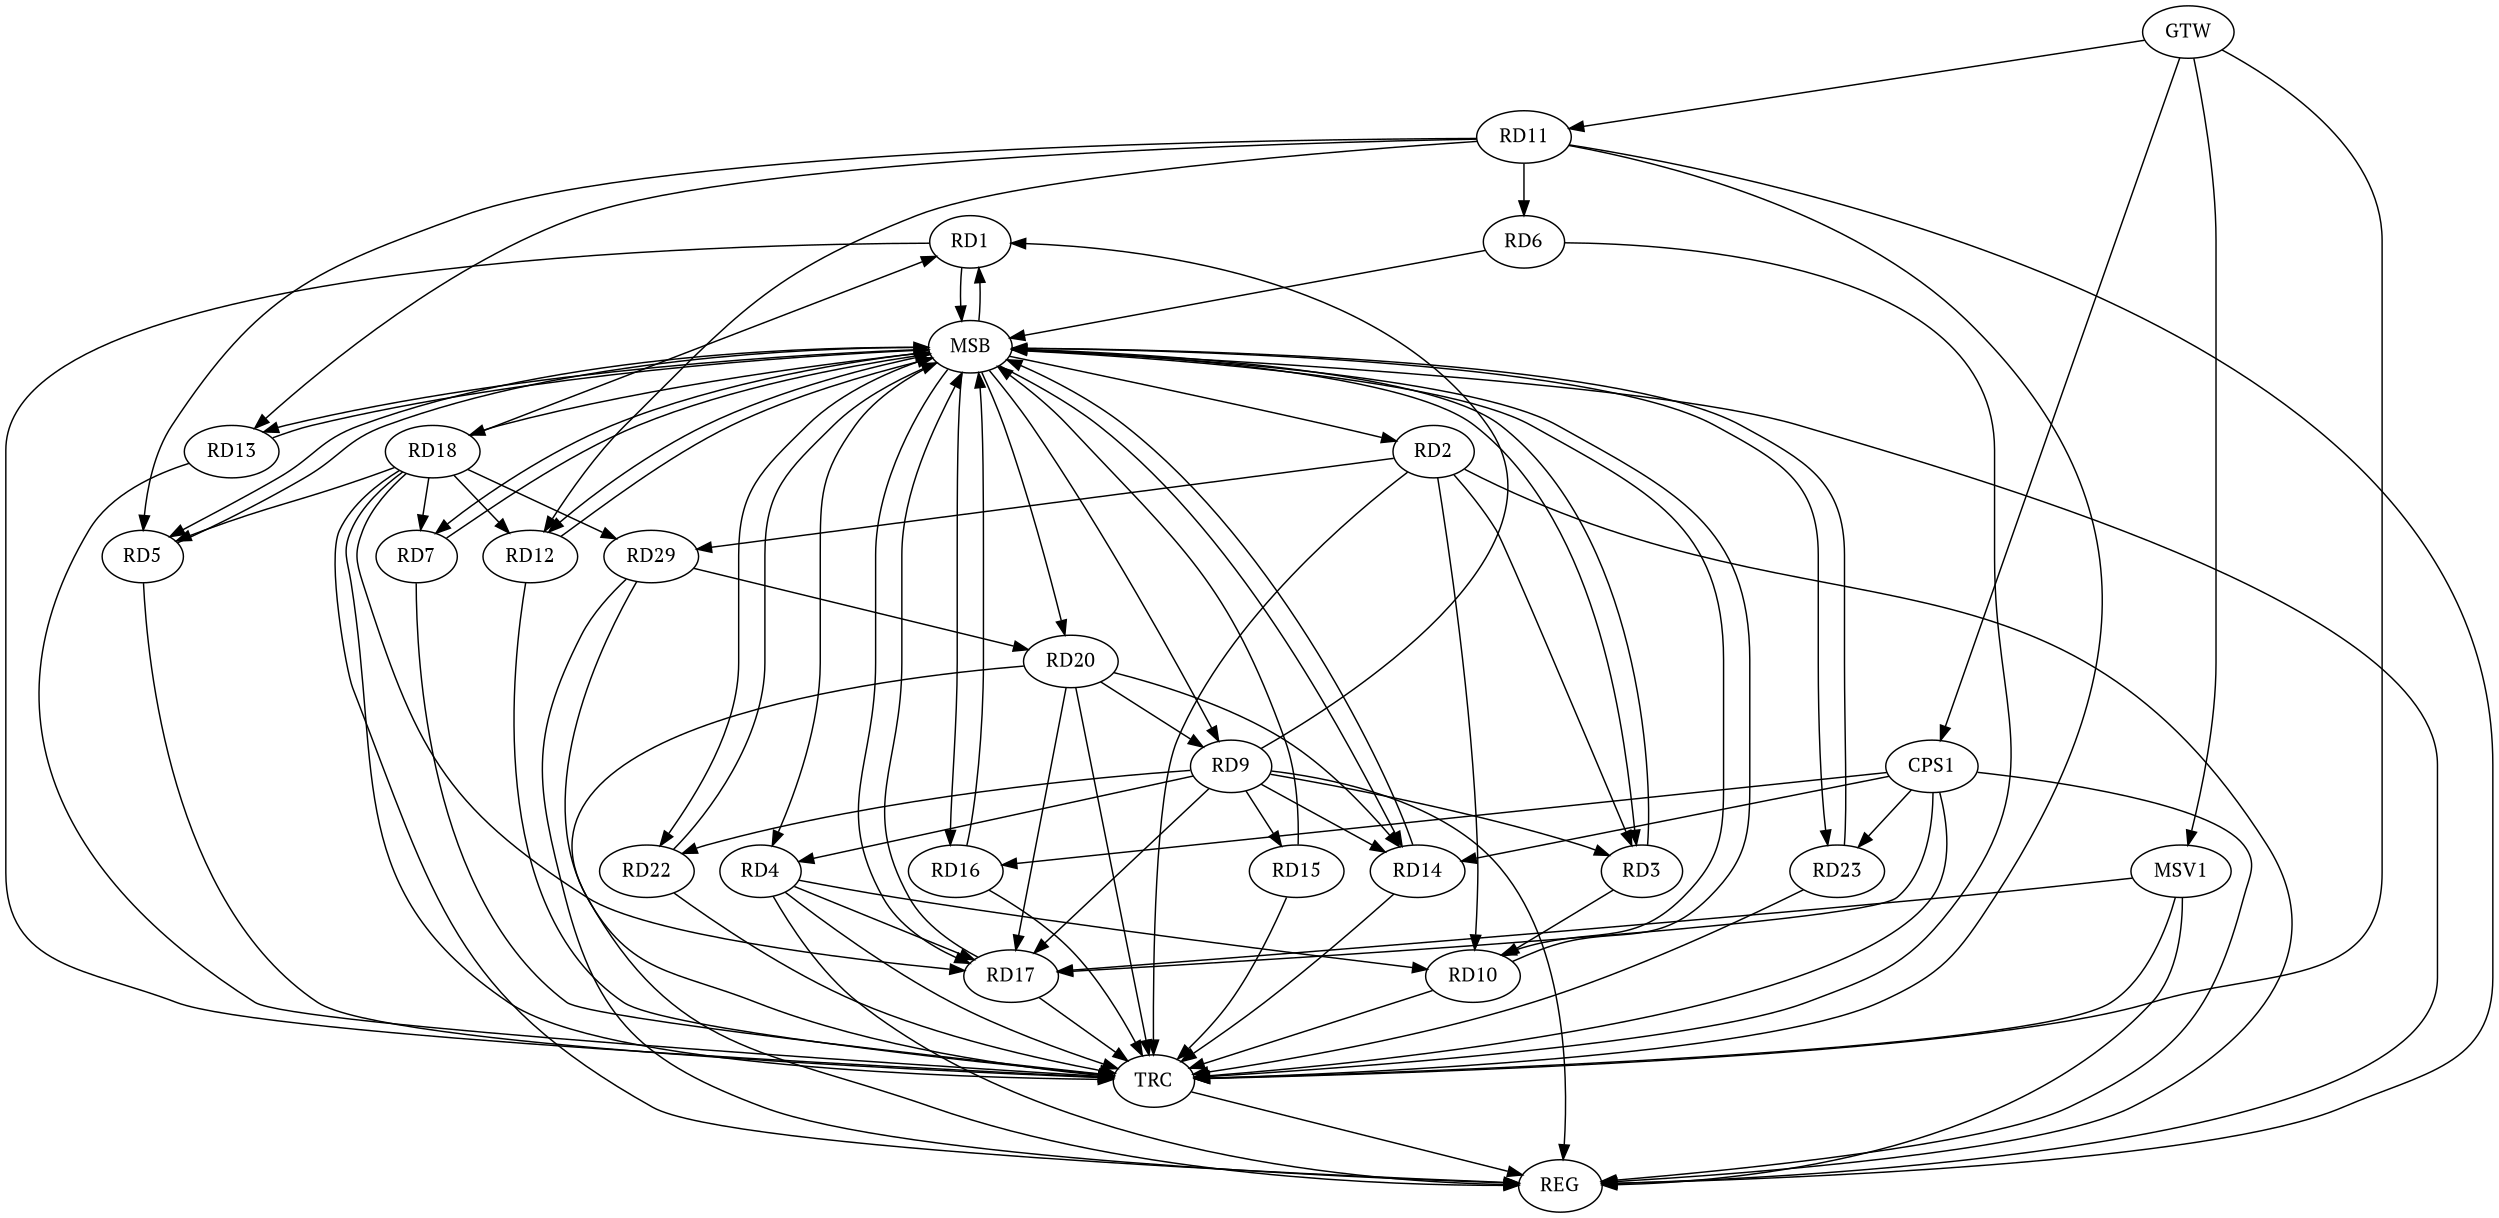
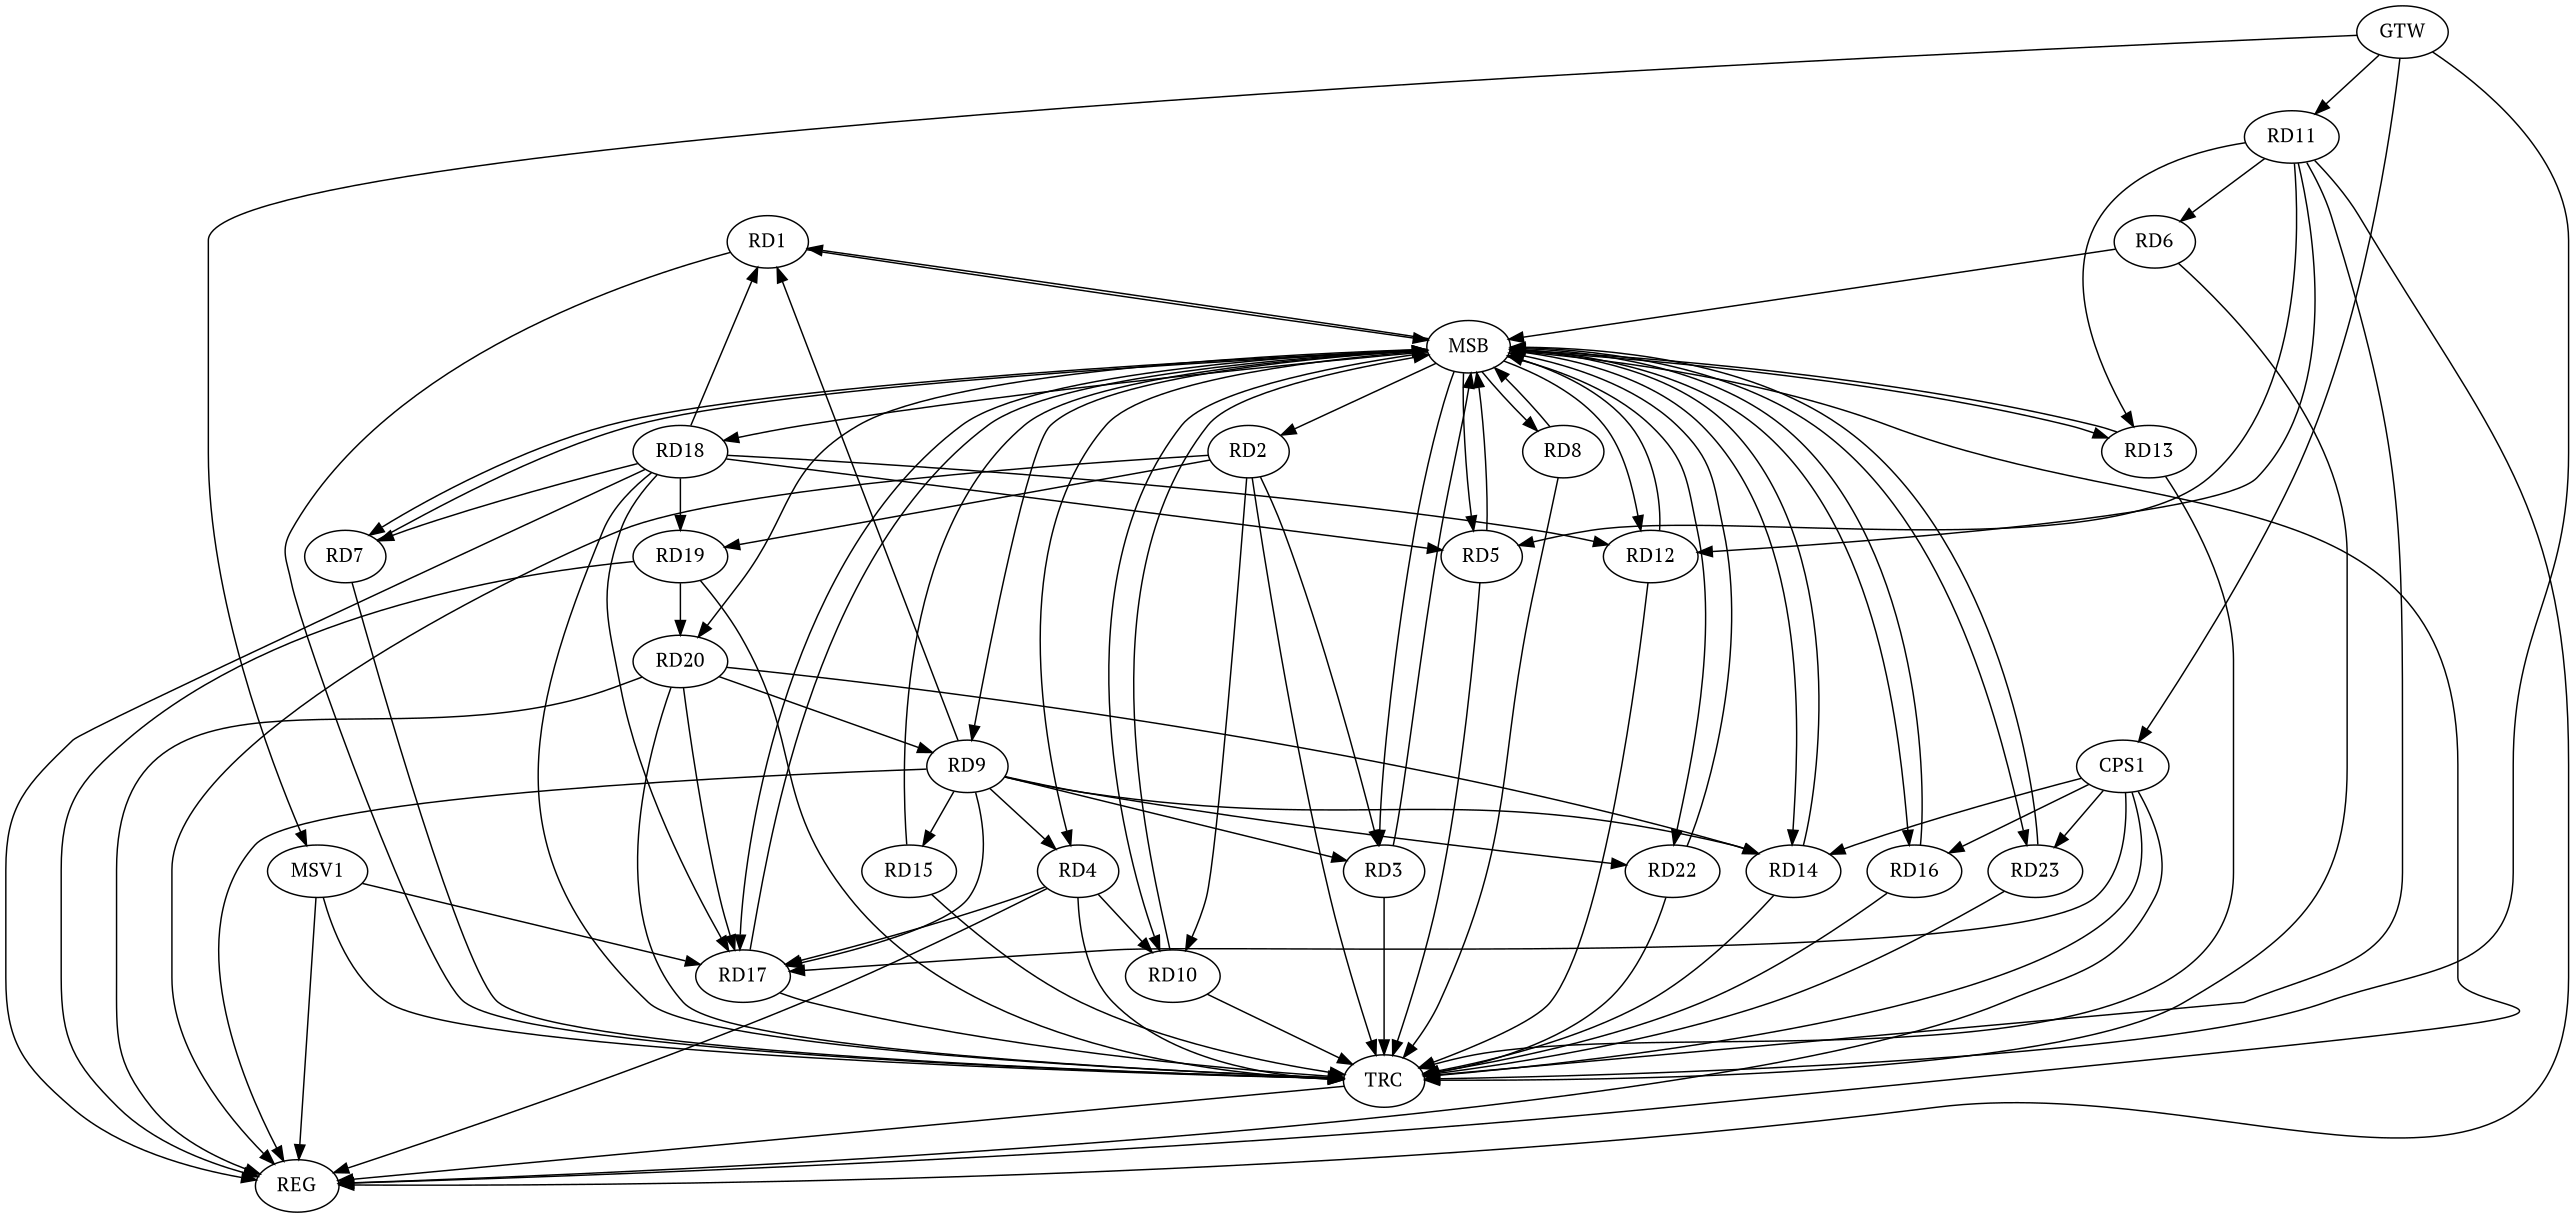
none -> (1563, 452)
(651, 557) -> (680, 557)
(1565, 919) -> (1384, 969)
